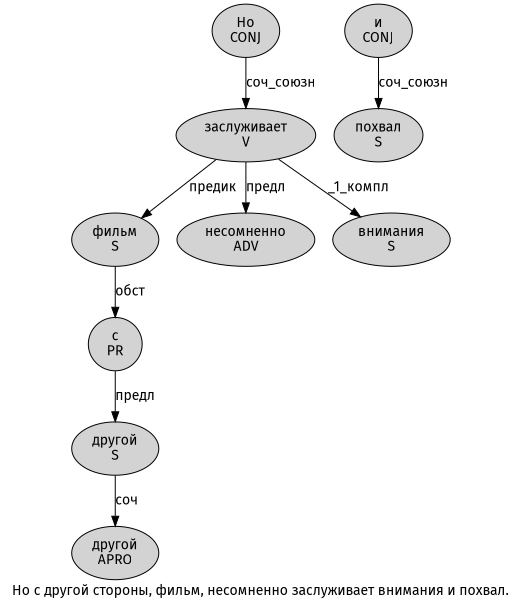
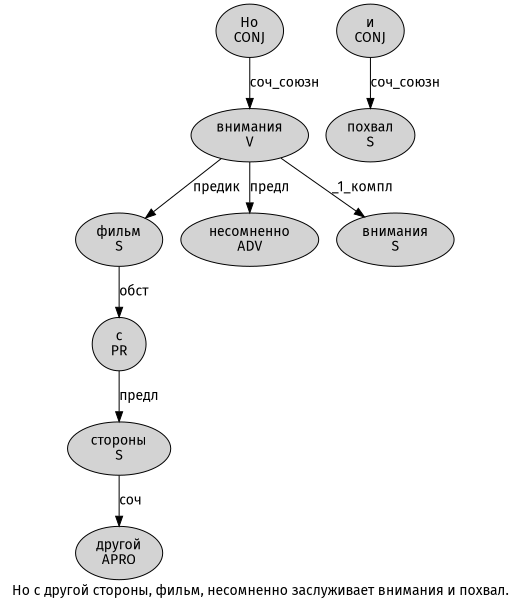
(246, 135) -> (250, 135)
(115, 449) -> (119, 449)
